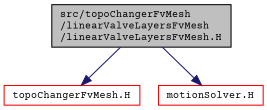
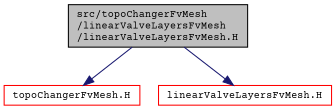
(211, 95) -> (245, 95)
